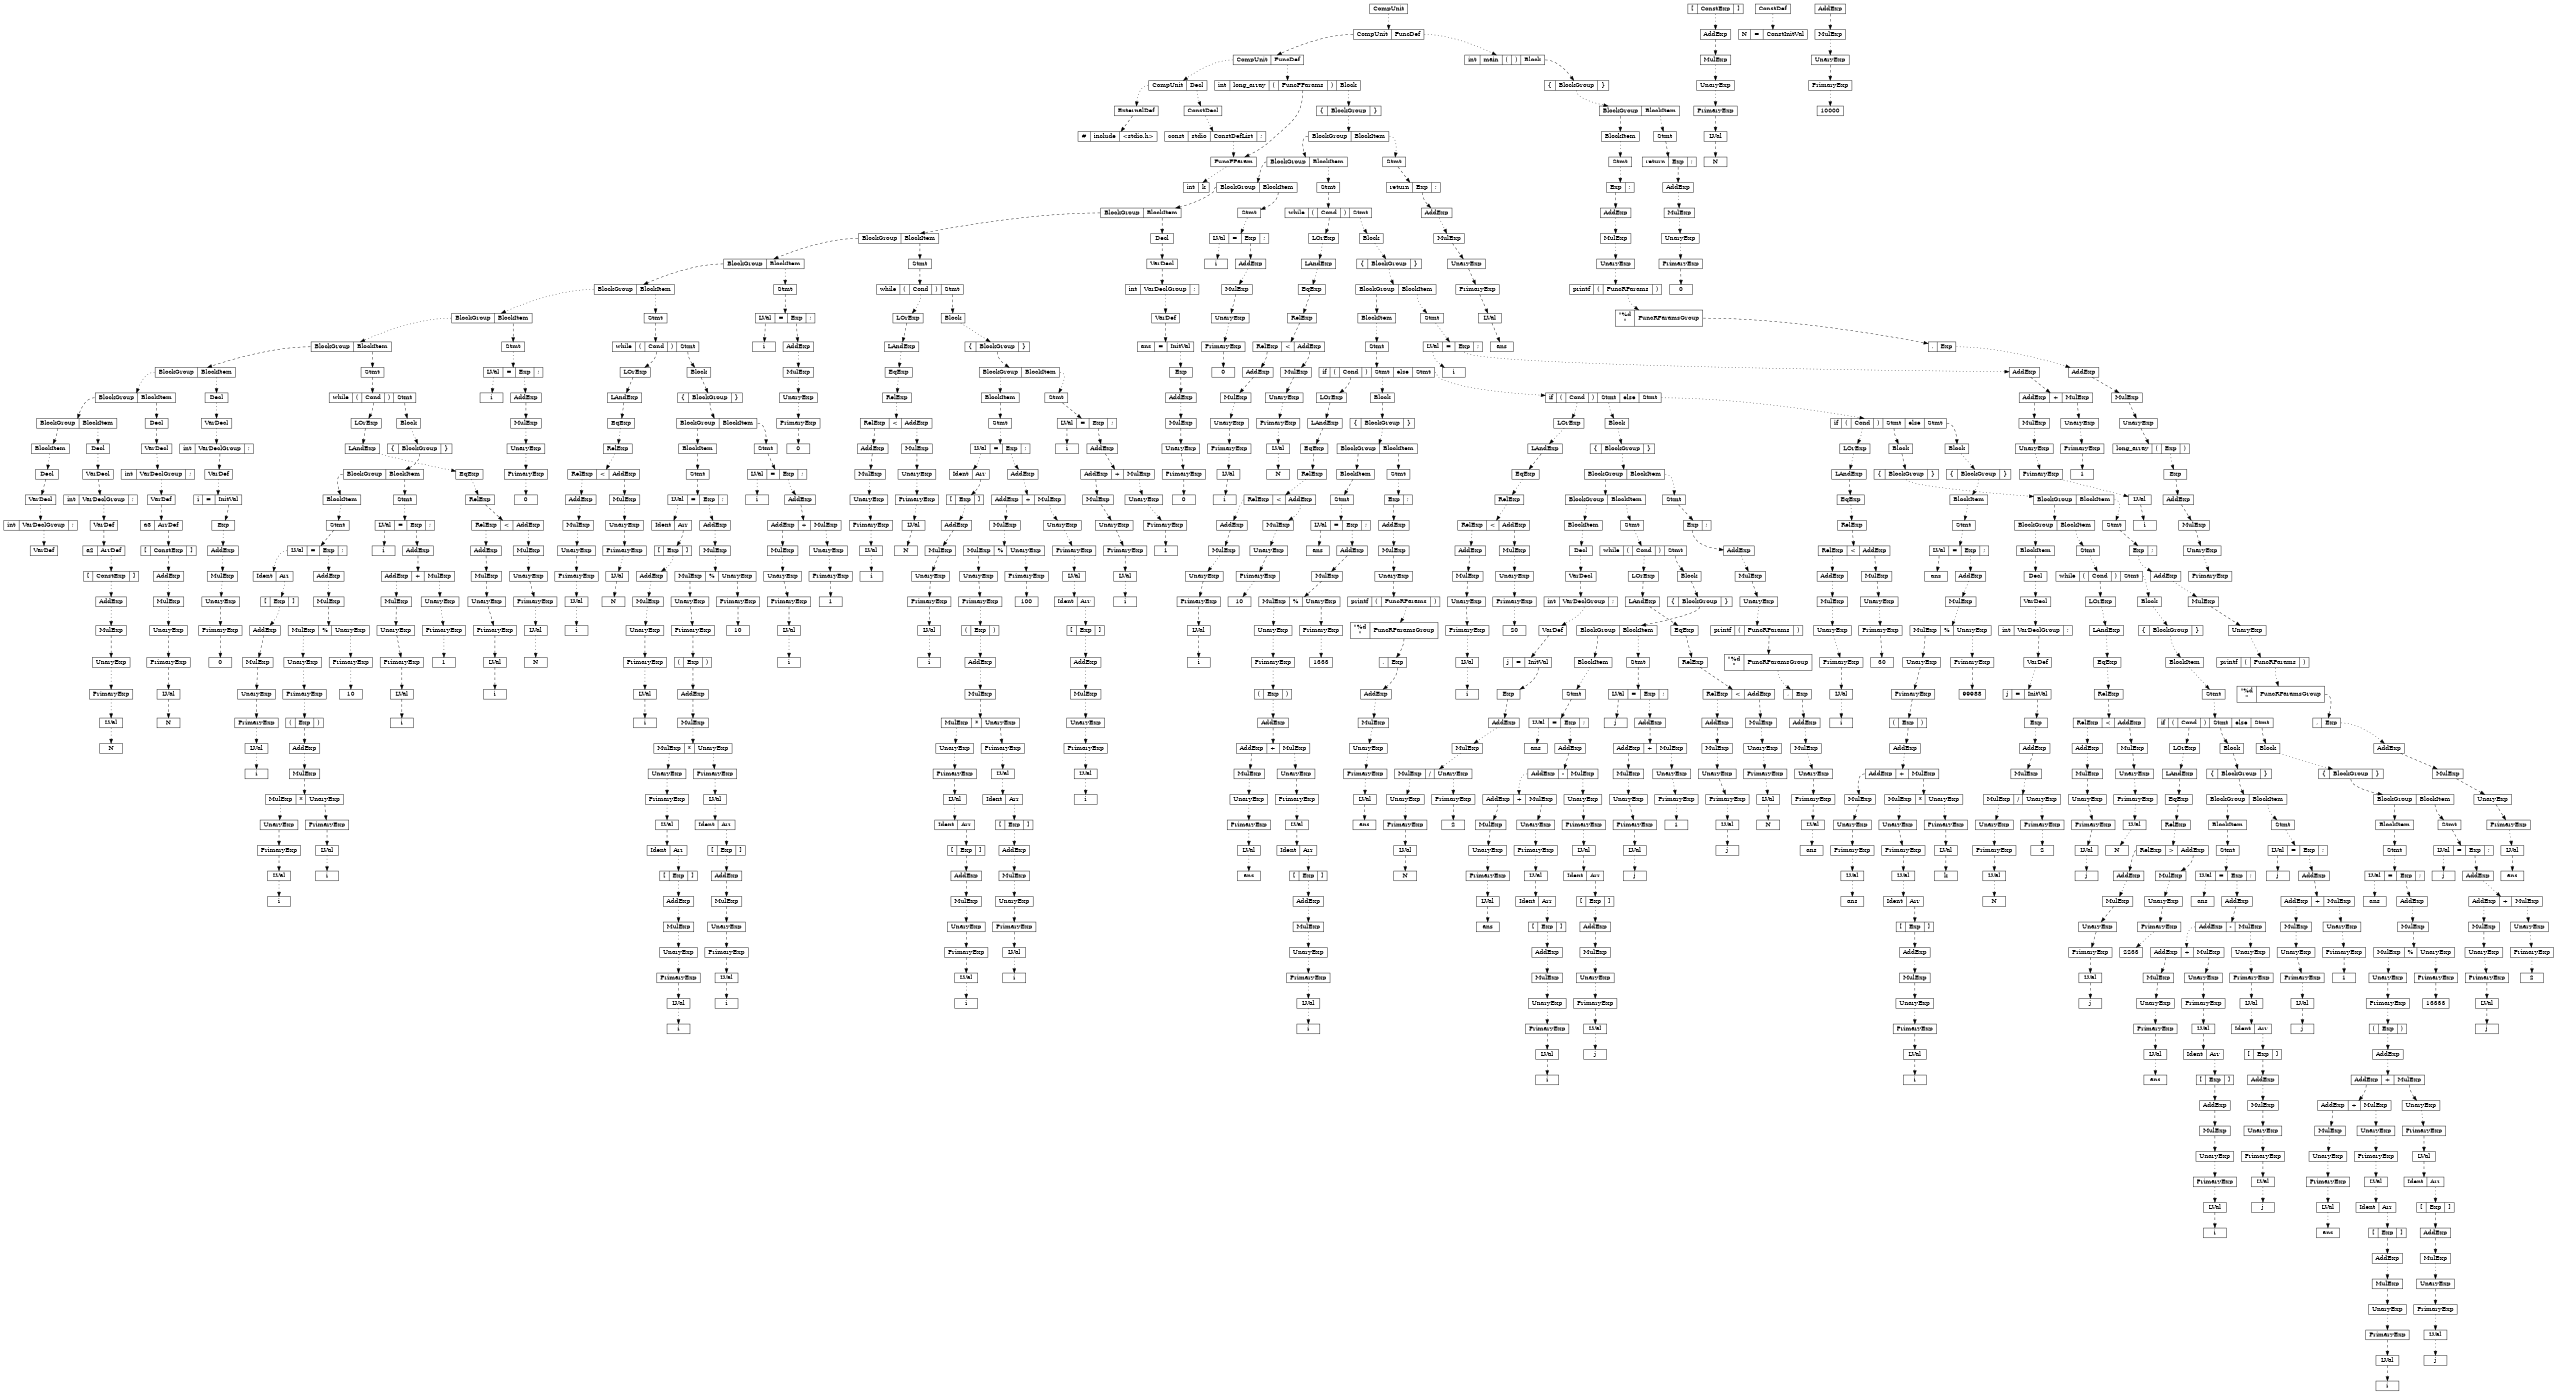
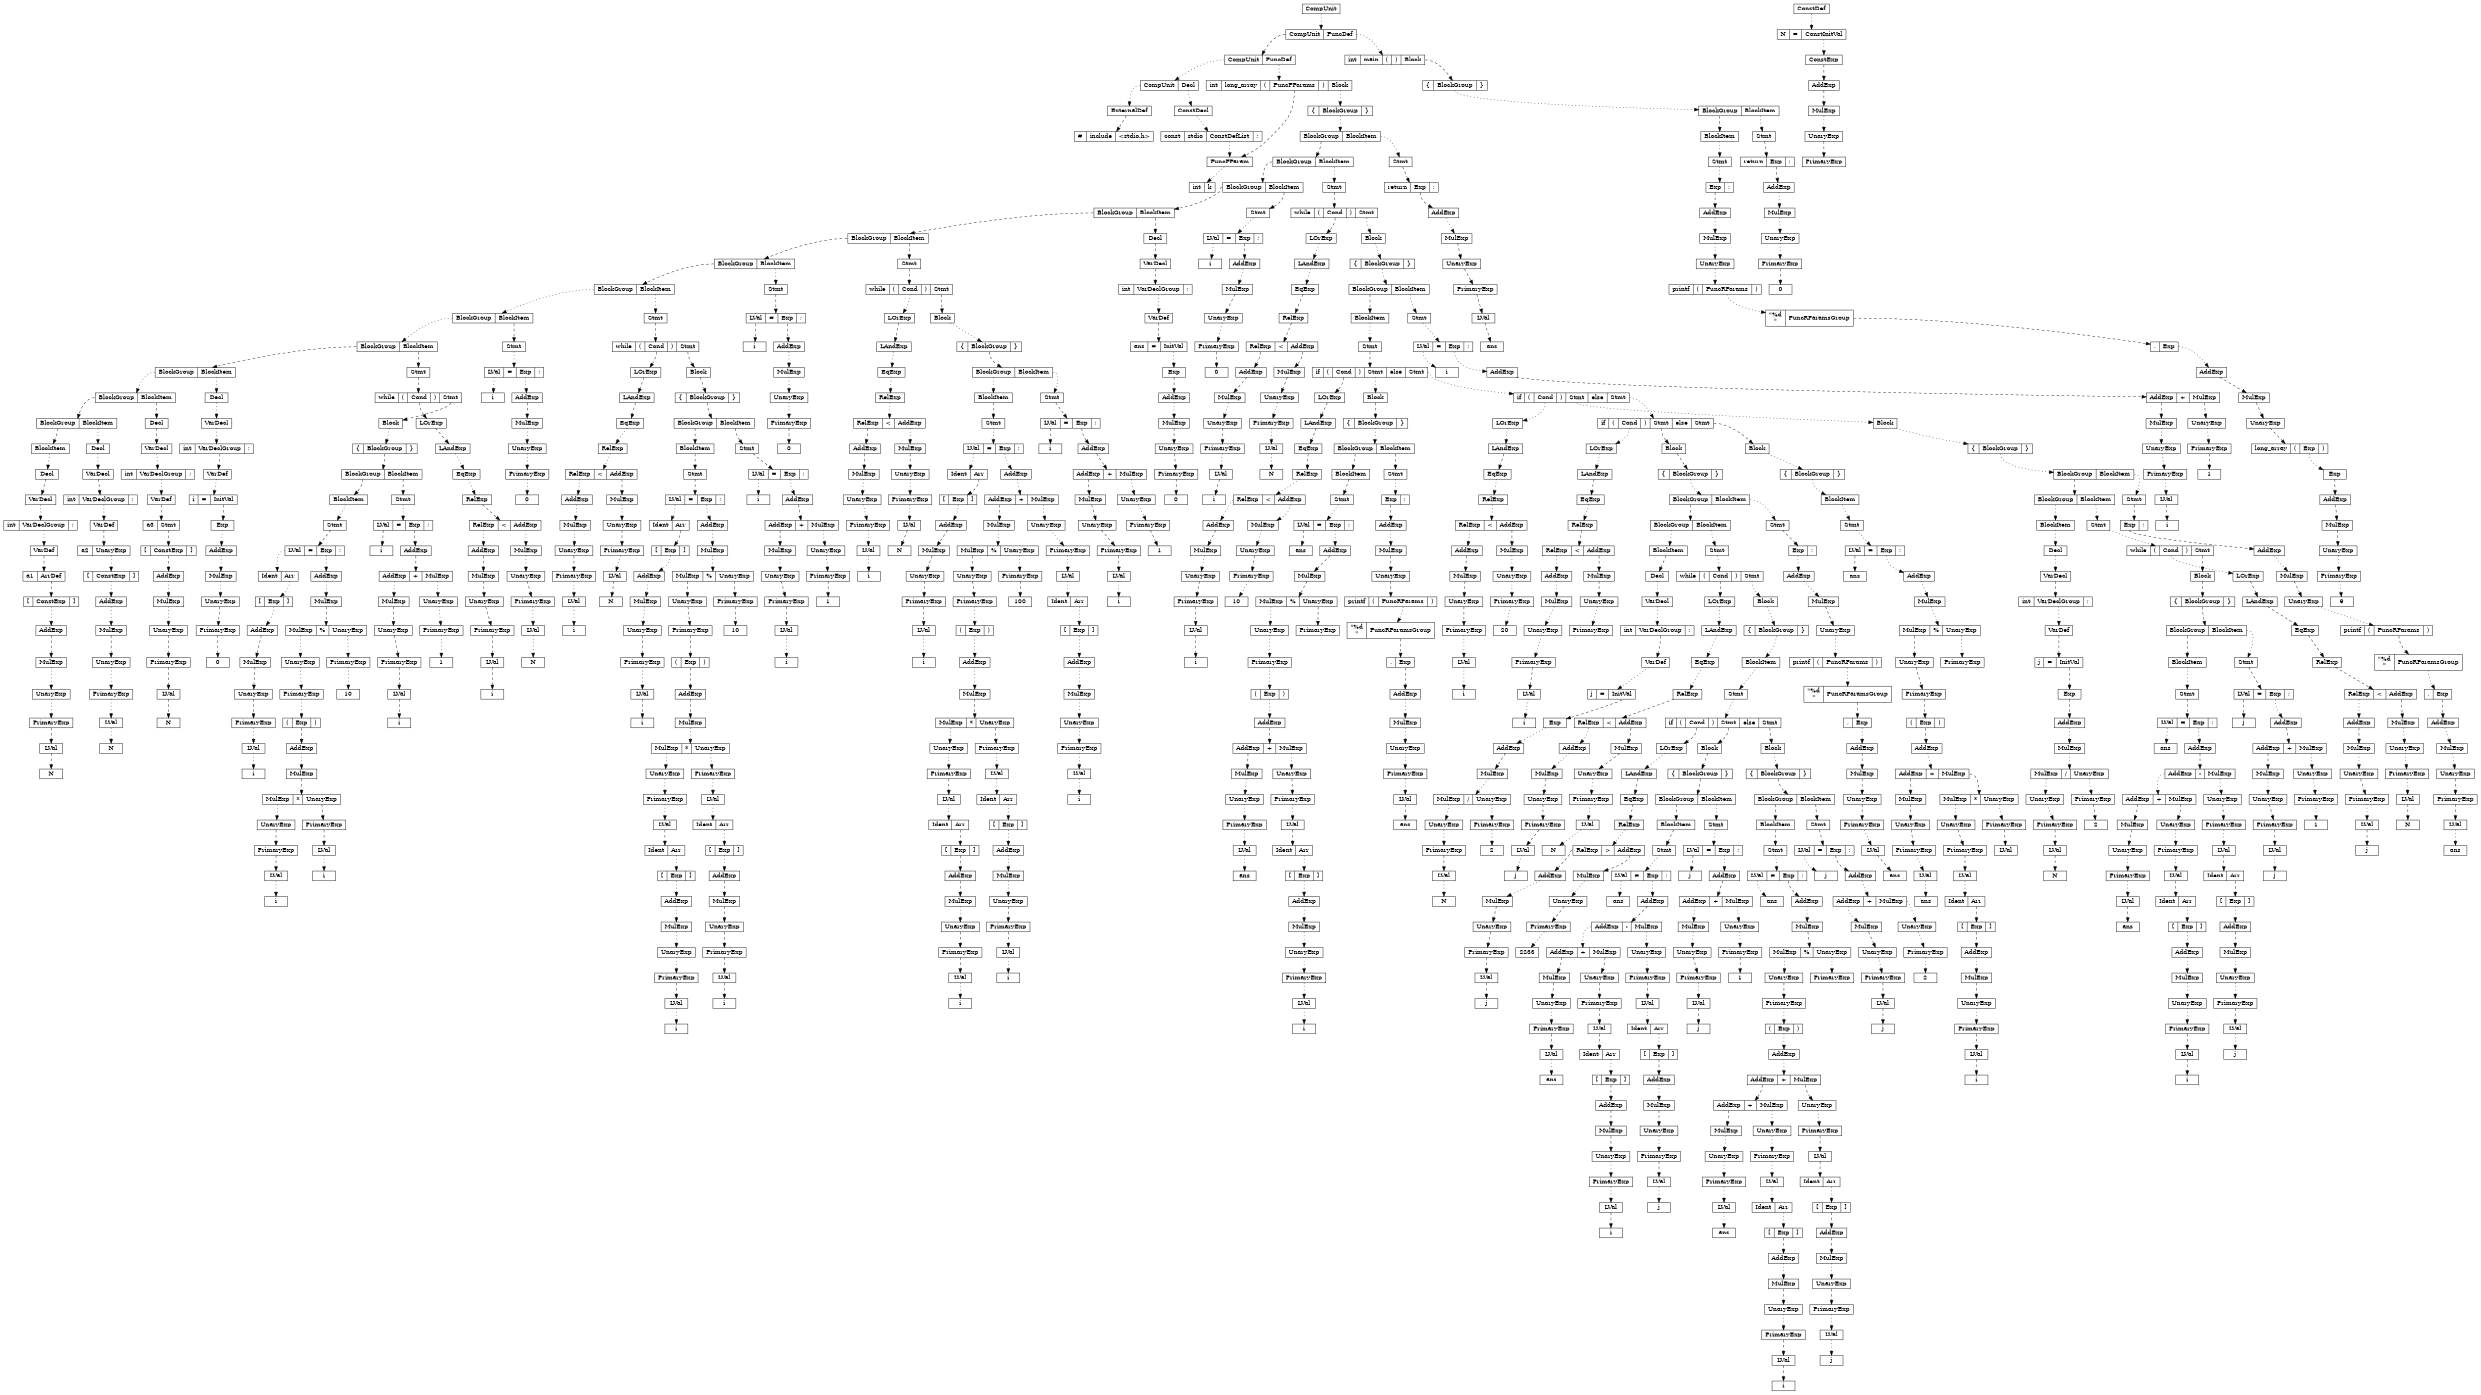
none -> (1824, 60)
(1830, 111) -> none
(169, 525) -> (169, 525)
(111, 551) -> (111, 551)
none -> (44, 576)
none -> (2342, 602)
(1321, 662) -> none
(1882, 662) -> none
(1972, 694) -> none
(1946, 876) -> none
(2436, 1003) -> none
